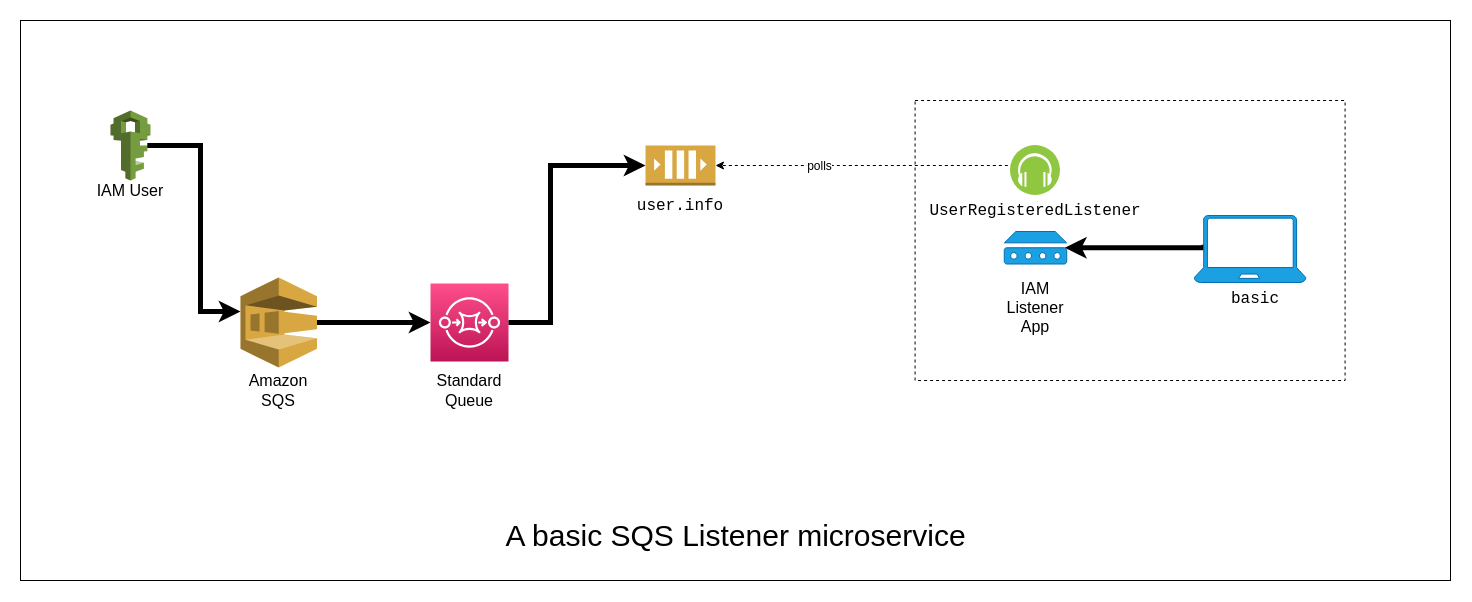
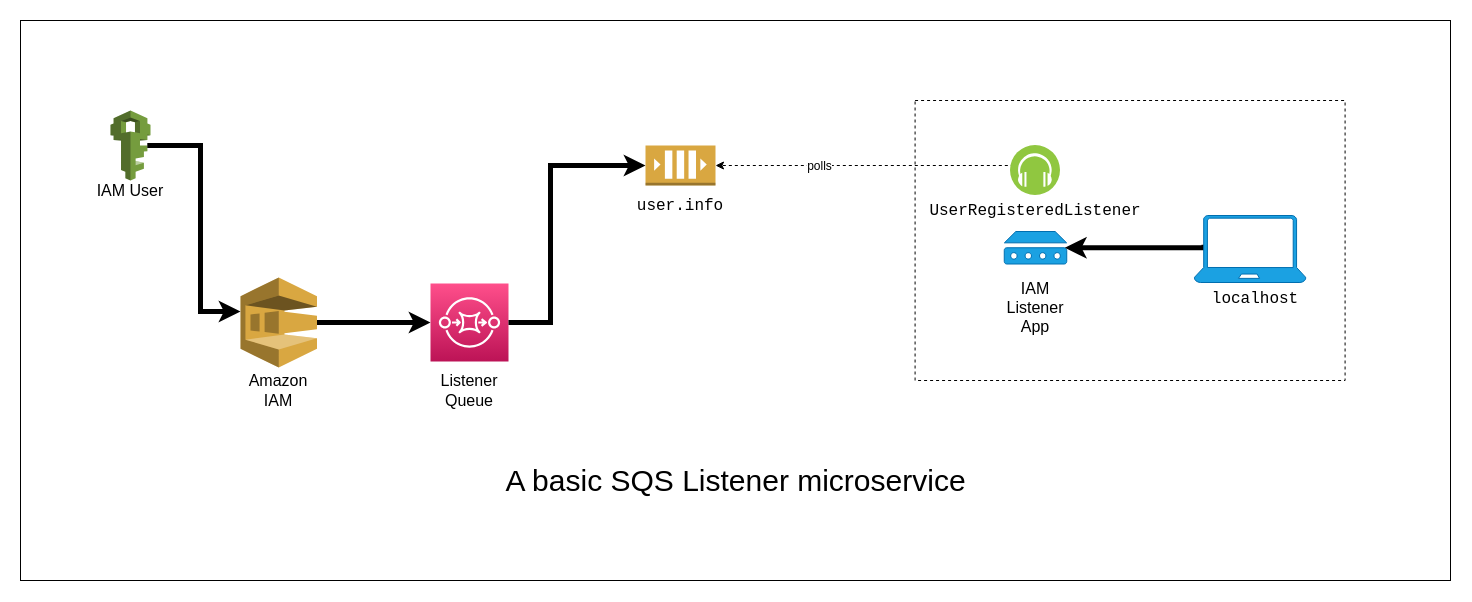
(1256, 299) -> (1256, 299)
(279, 391) -> (279, 391)
(470, 391) -> (470, 391)
(736, 536) -> (736, 481)
